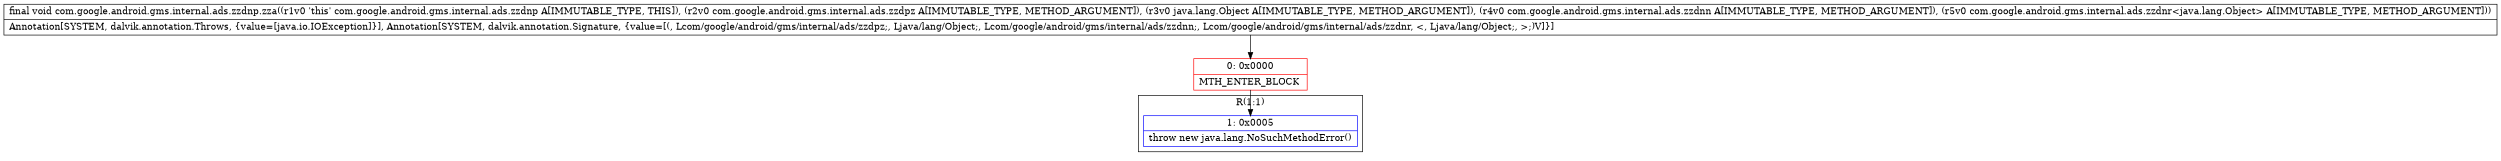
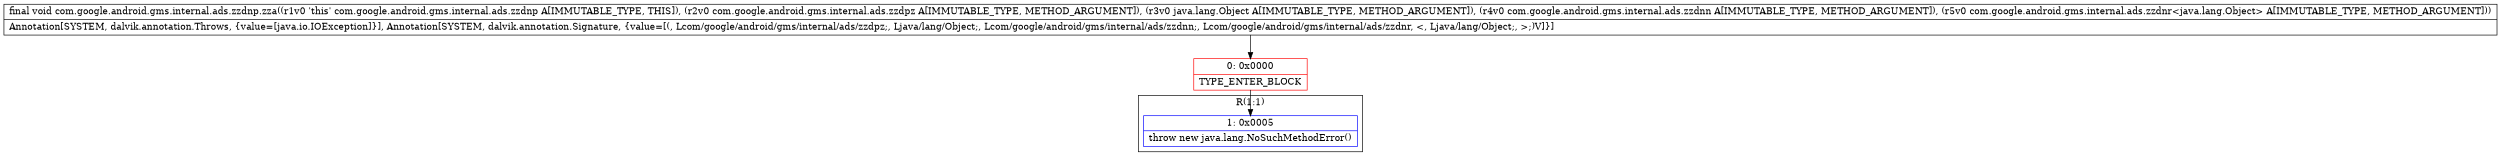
(1249, 82) -> (1250, 82)
